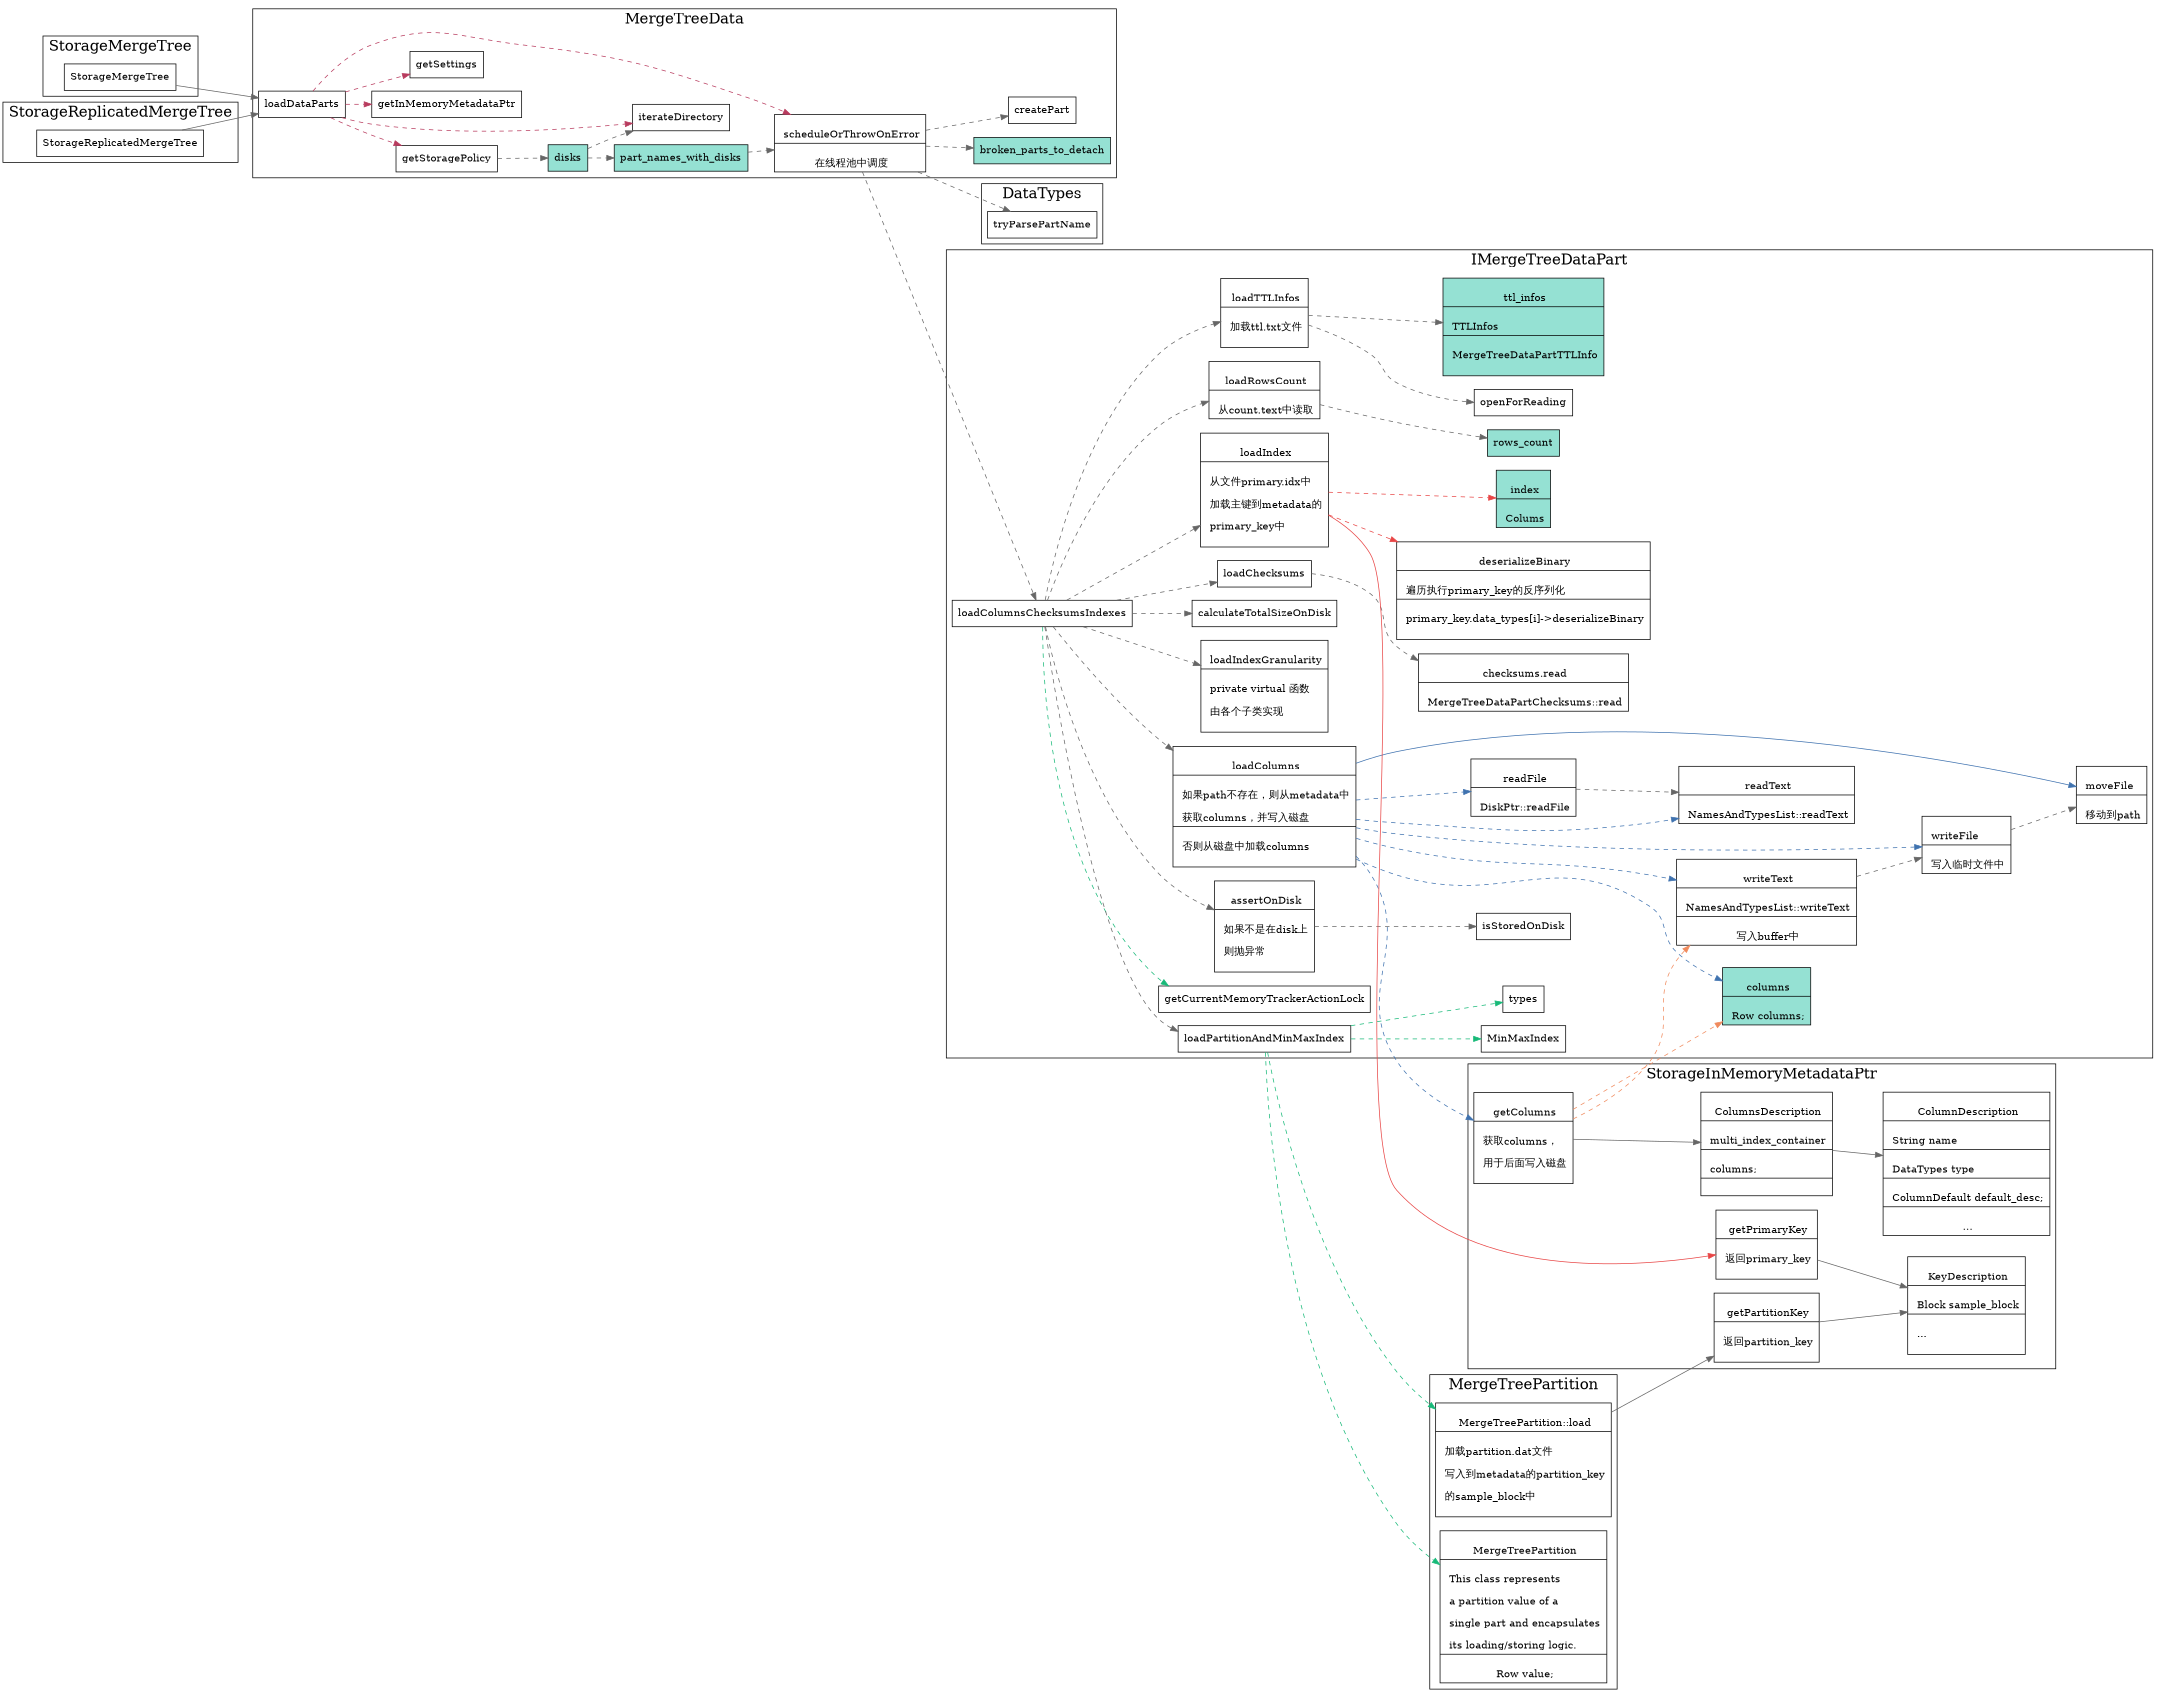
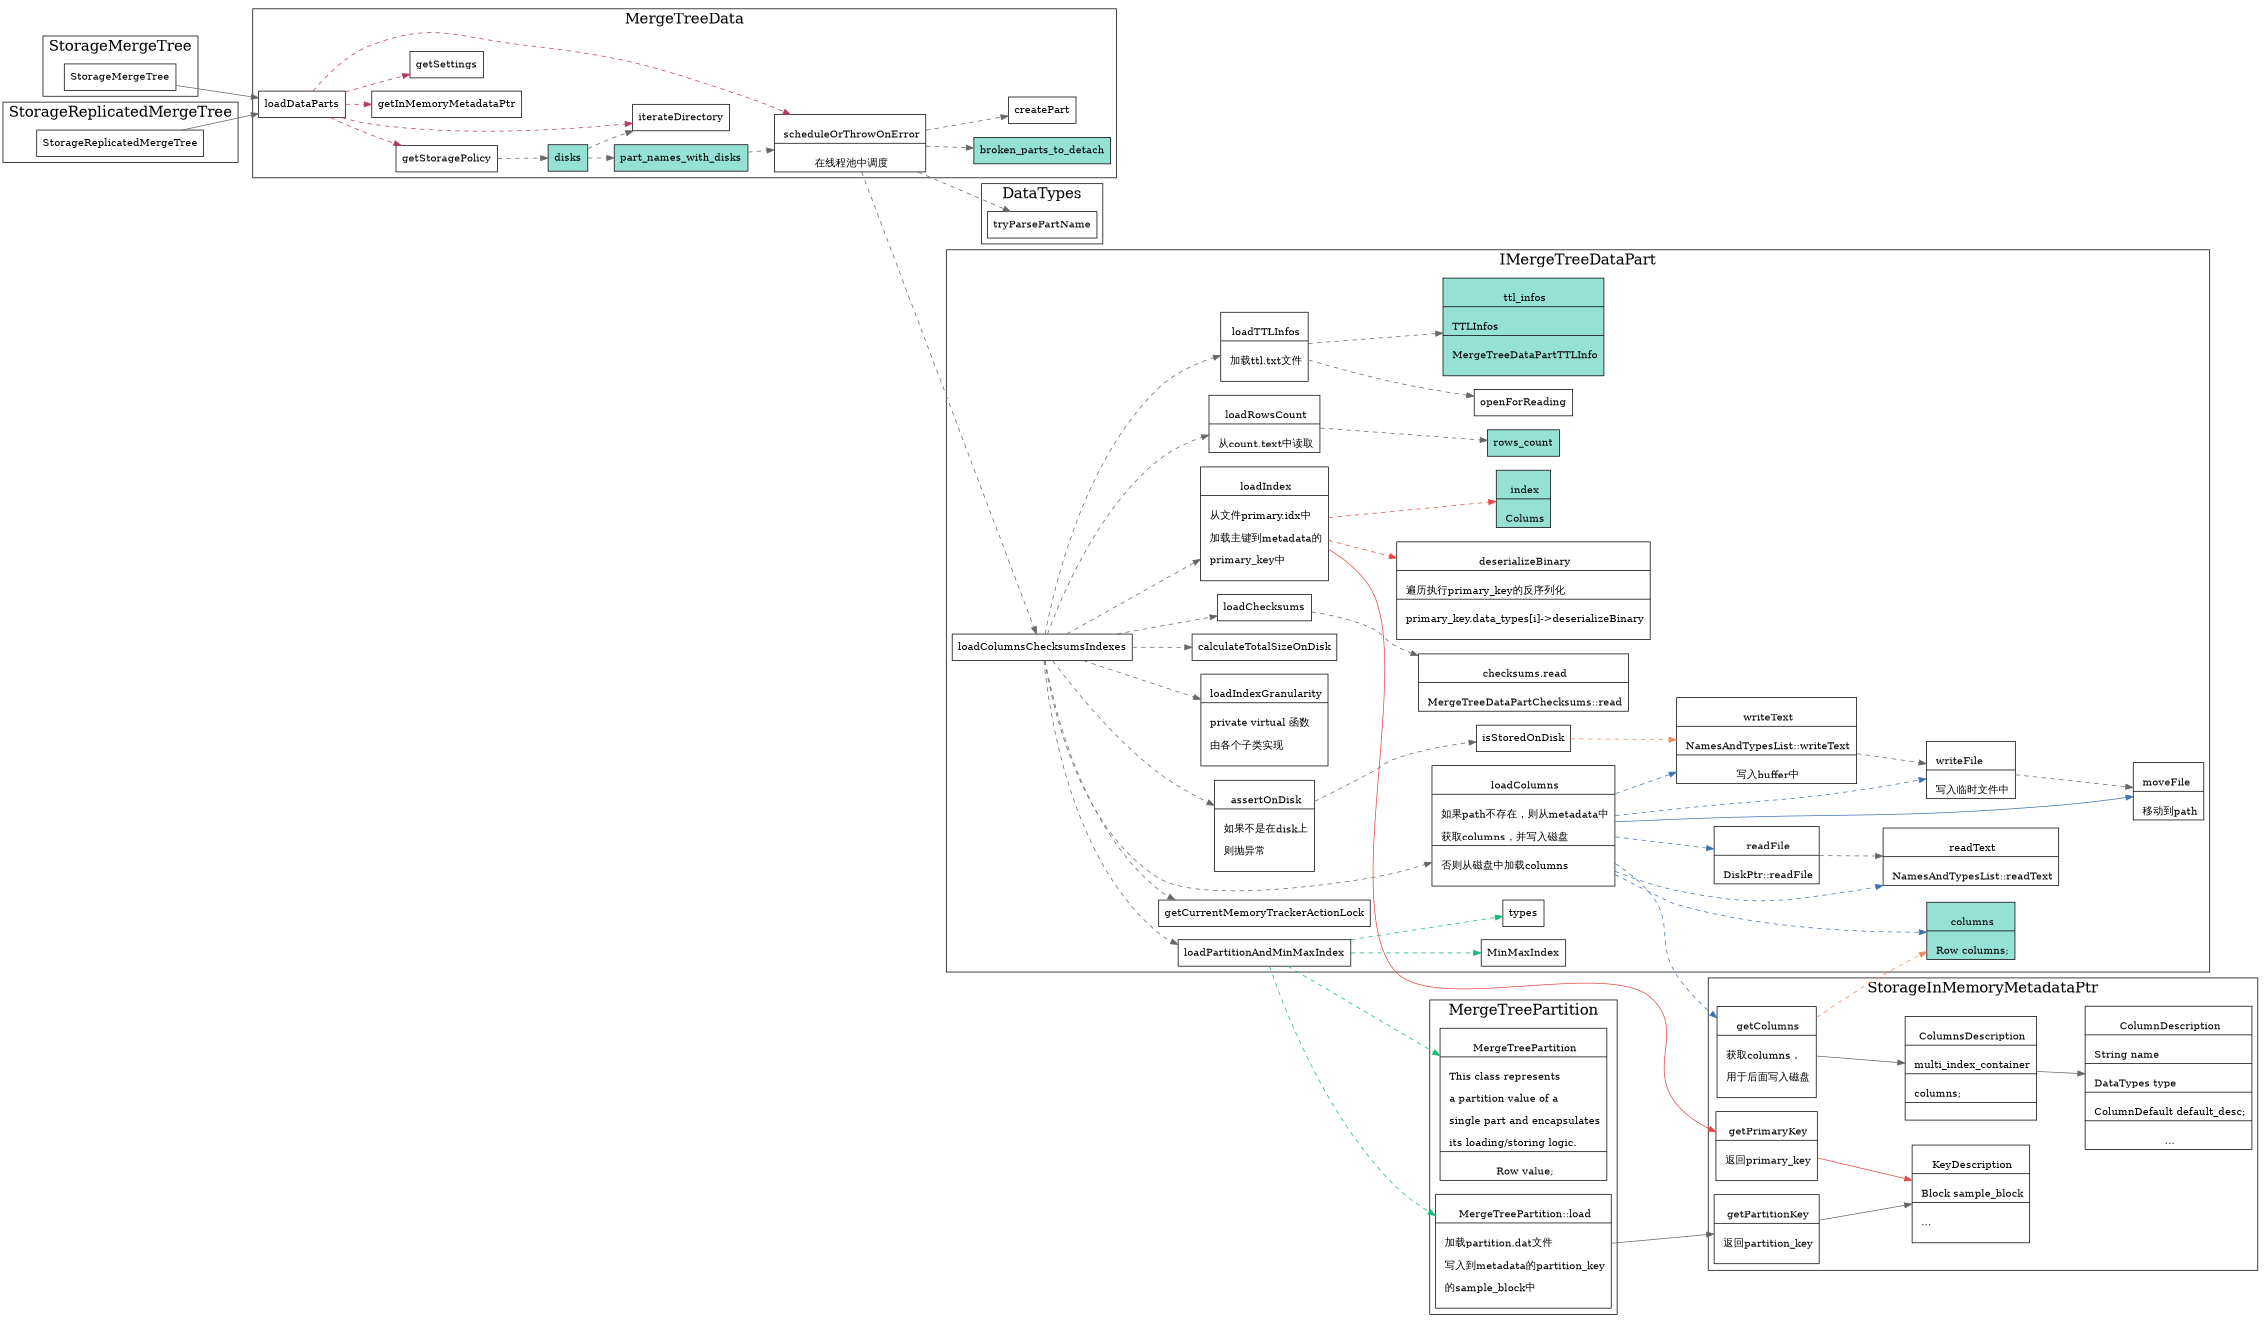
(1068, 817) -> (1086, 790)
(1656, 1052) -> (1620, 739)
(1859, 1273) -> (1861, 1168)
